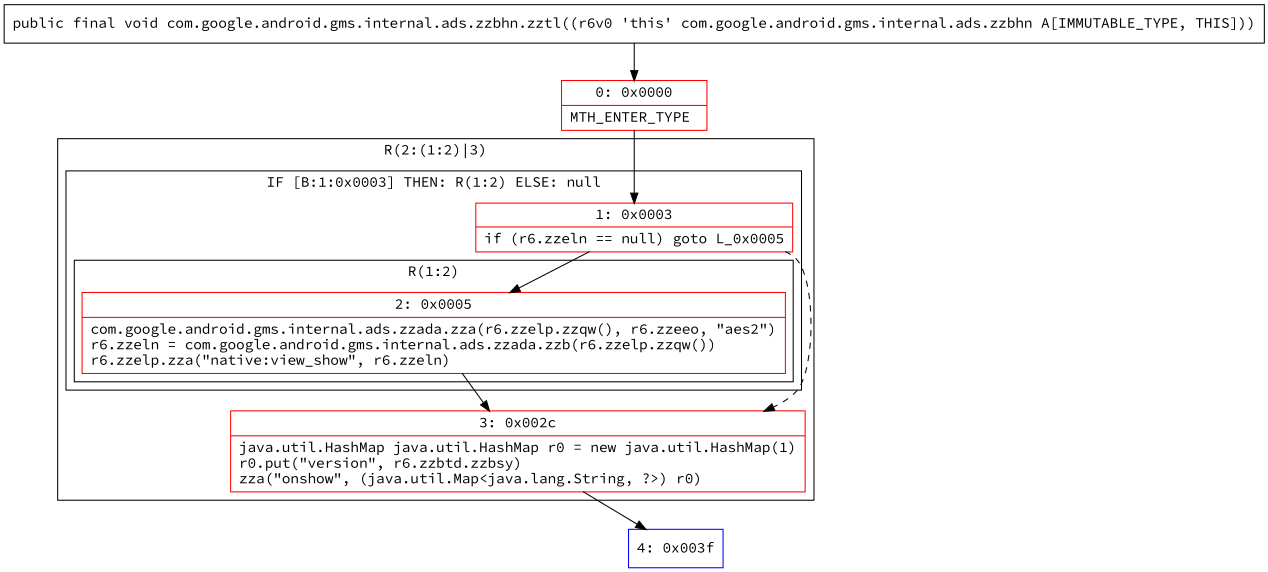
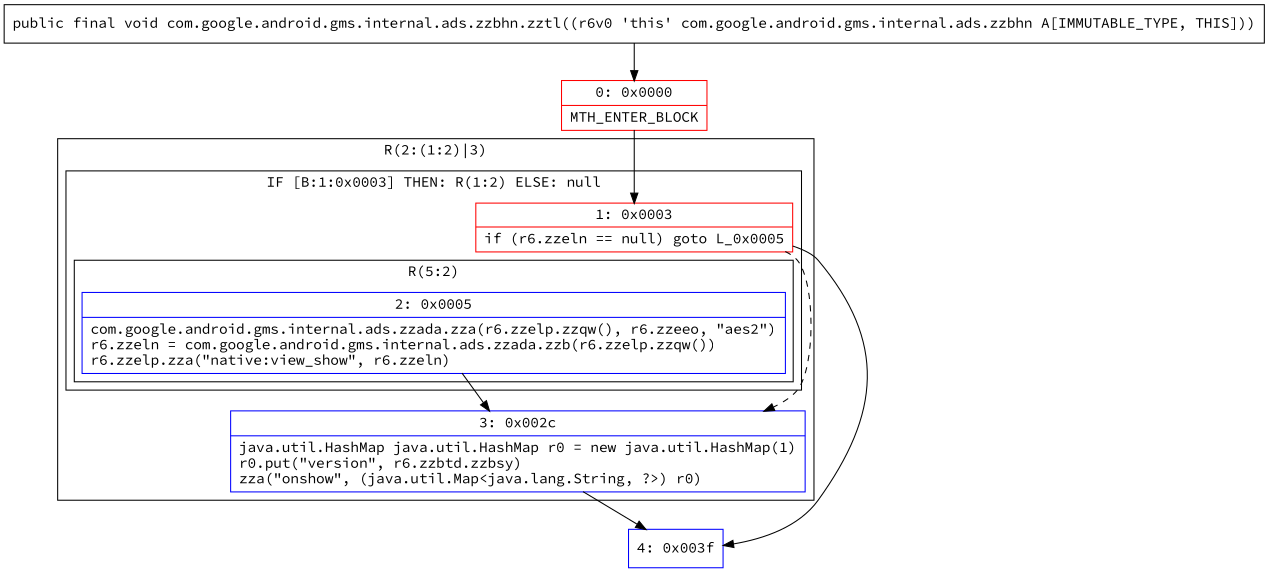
(630, 117) -> (634, 117)
(554, 270) -> (862, 413)
(434, 272) -> (434, 272)
(434, 333) -> (434, 333)
(518, 451) -> (518, 451)
